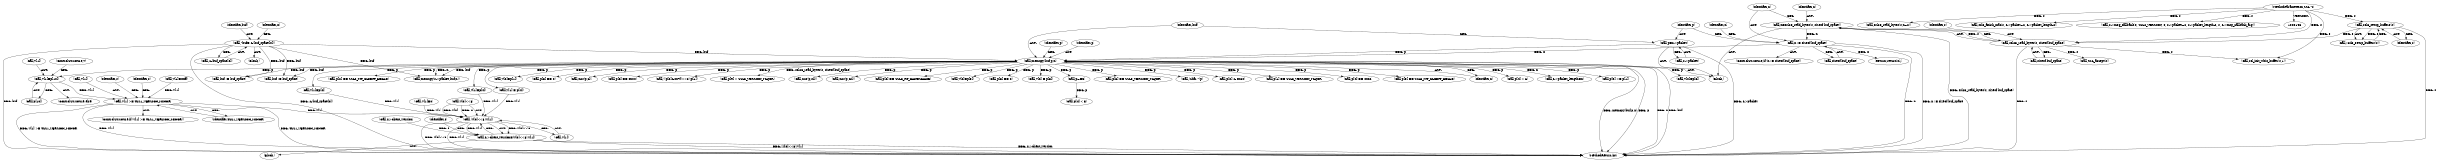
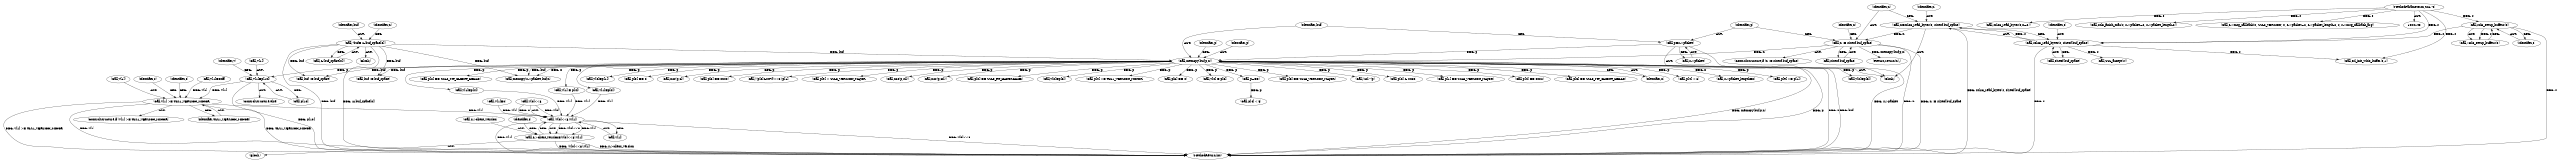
(2302, 16) -> (2418, 16)
(1864, 52) -> (1888, 52)
(71, 61) -> (227, 61)
(672, 70) -> (769, 70)
(818, 70) -> (938, 70)
none -> (1115, 79)
(1192, 79) -> (1365, 79)
(444, 129) -> (522, 129)
none -> (684, 154)
